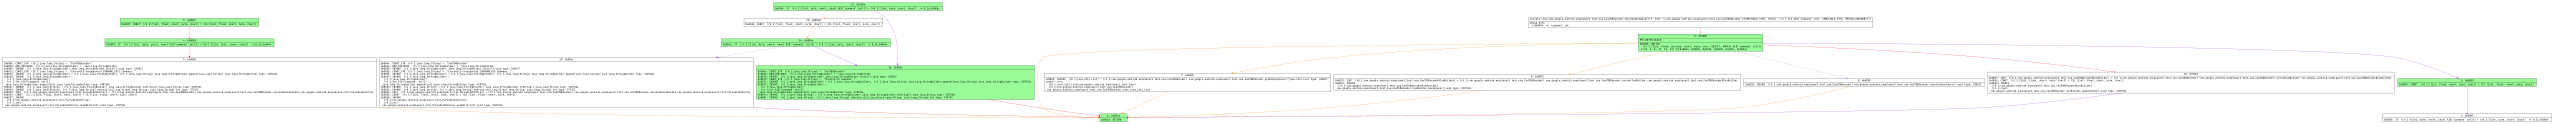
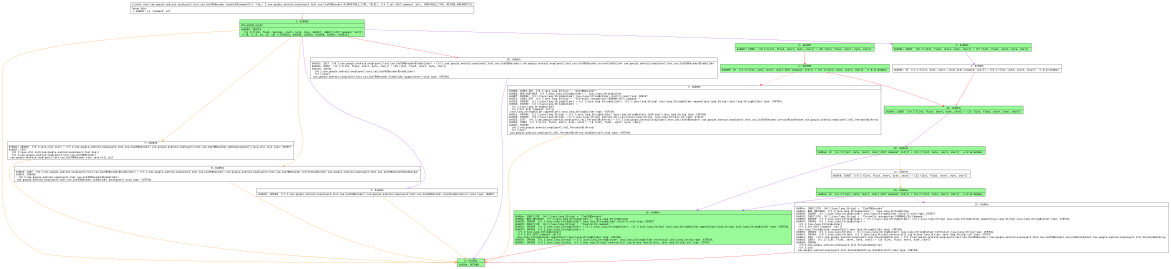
(1791, 65) -> (362, 120)
none -> (954, 110)
